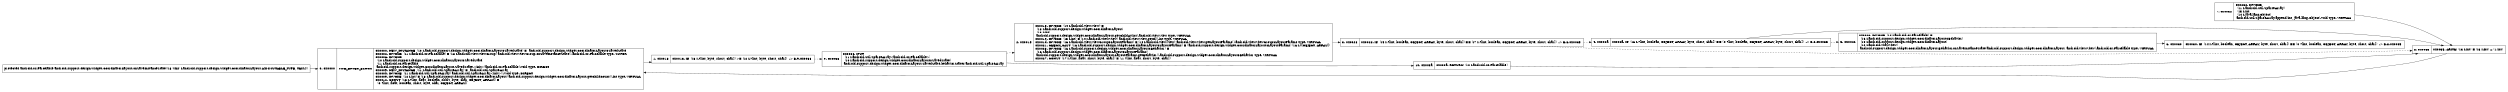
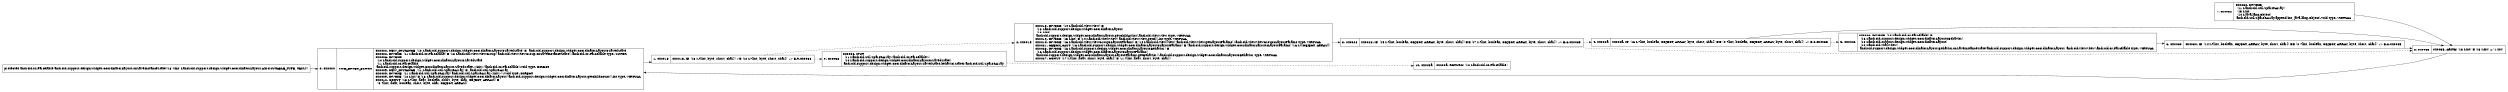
(1009, 53) -> (888, 46)
(1209, 66) -> (1209, 66)
(1963, 67) -> (2407, 48)
